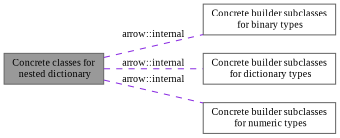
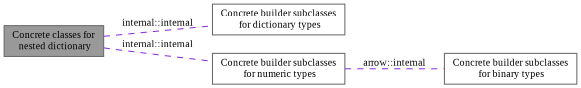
(153, 46) -> (395, 69)
(153, 63) -> (158, 23)
(153, 80) -> (158, 45)
